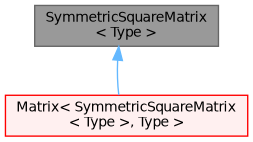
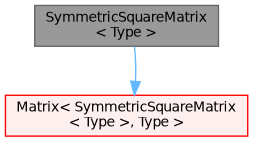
(118, 78) -> (136, 64)
